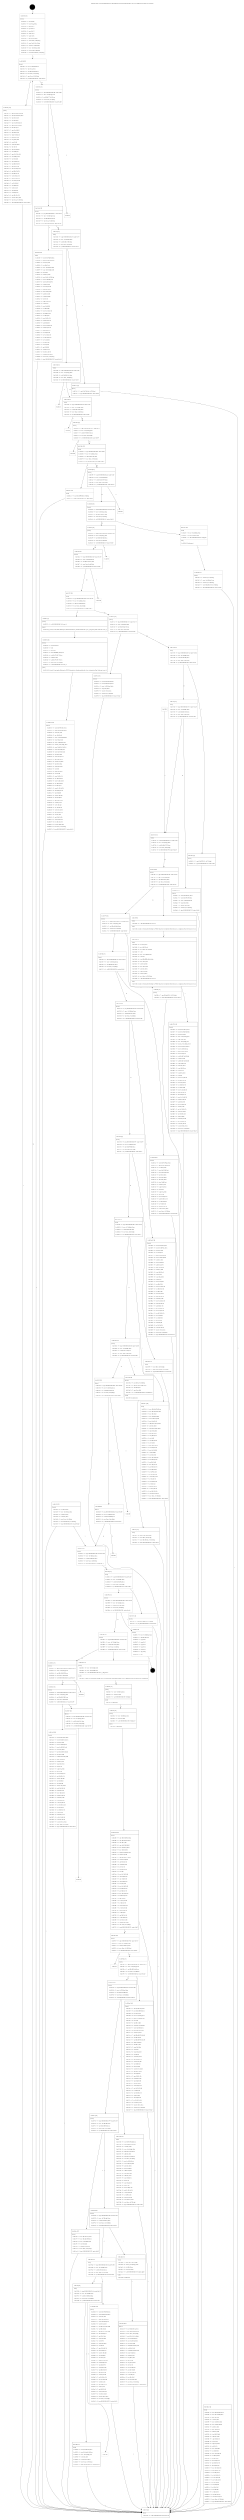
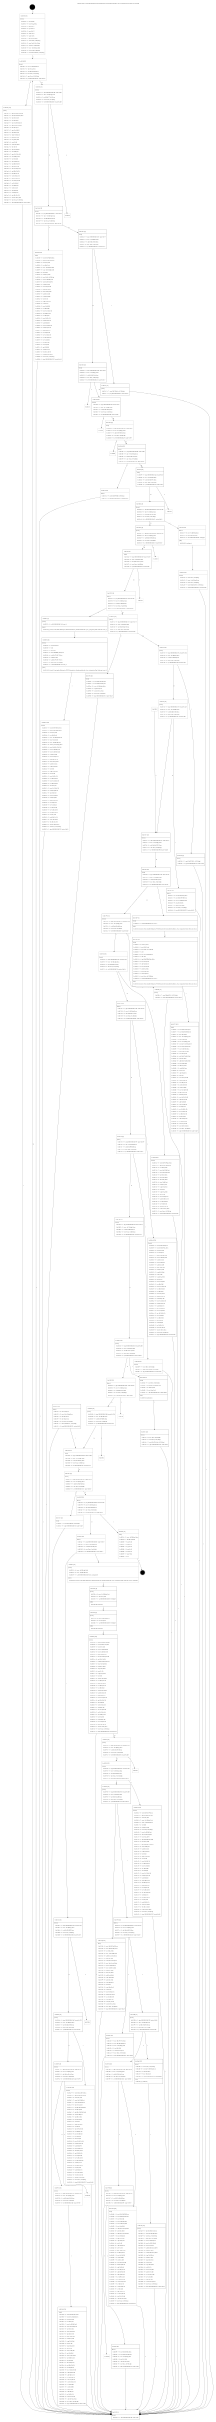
(154, 1451) -> none
none -> (68, 2195)
